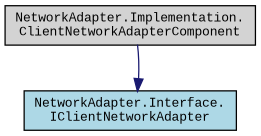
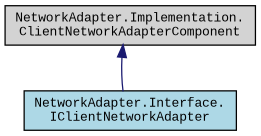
(139, 62) -> (122, 74)
